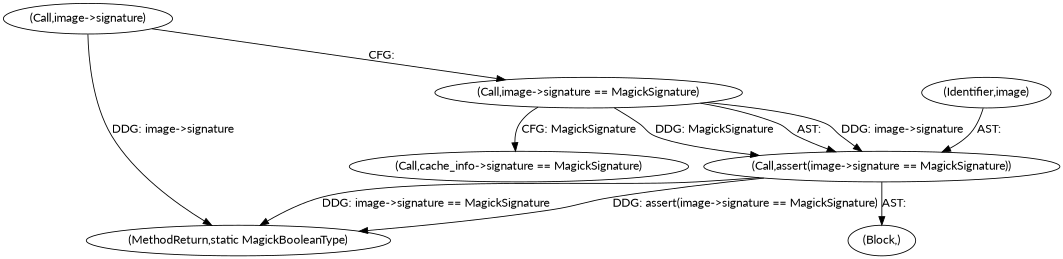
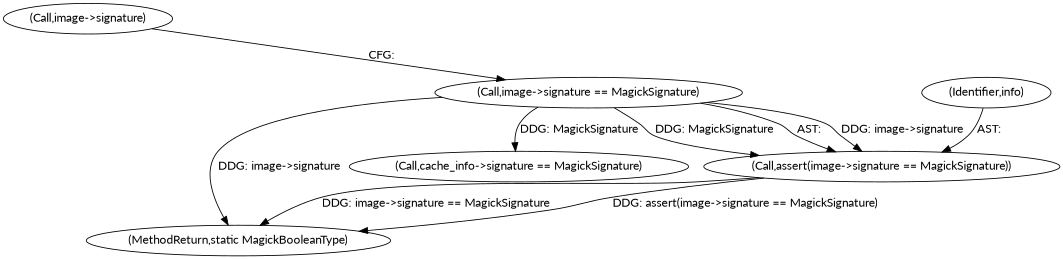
(986, 93) -> (986, 93)
(579, 130) -> (579, 130)
(118, 145) -> (291, 118)
(882, 241) -> none
